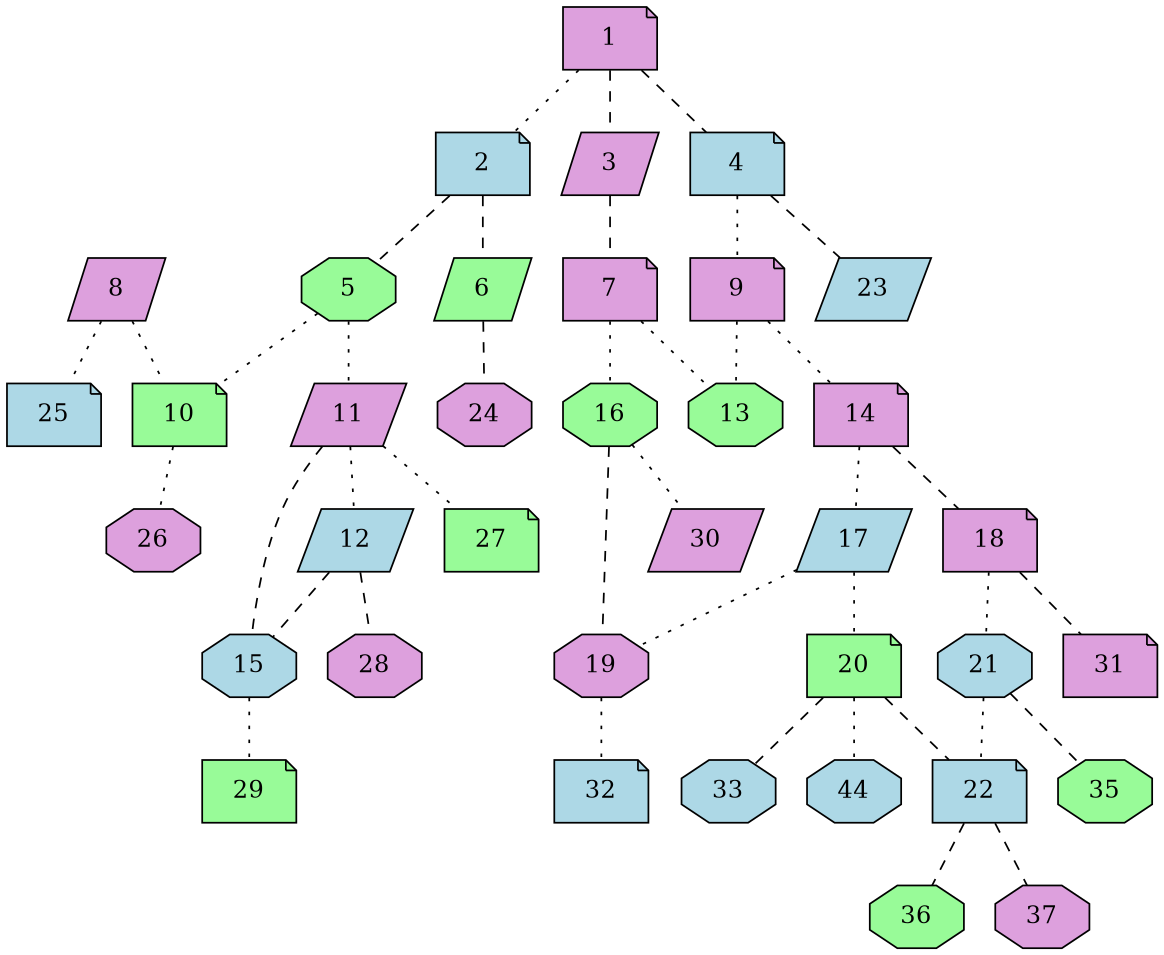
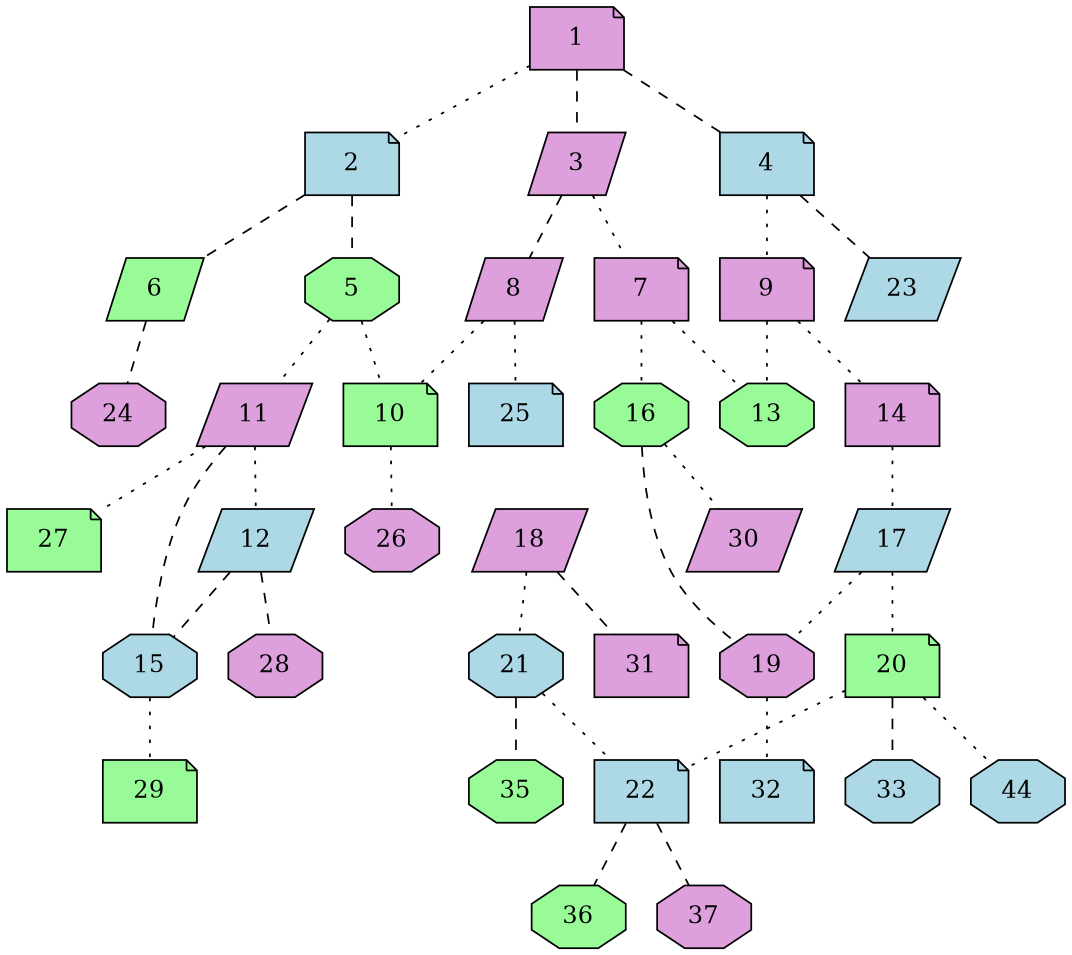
none -> (545, 227)
(610, 227) -> (609, 227)
(926, 478) -> none
(990, 540) -> (530, 540)
(917, 729) -> (779, 723)
